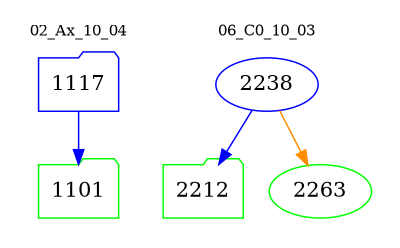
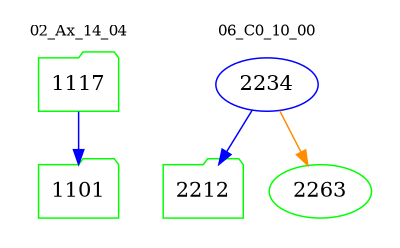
(79, 32) -> (79, 32)
(267, 32) -> (267, 32)
(79, 85) -> (79, 85)
(267, 85) -> (267, 85)
